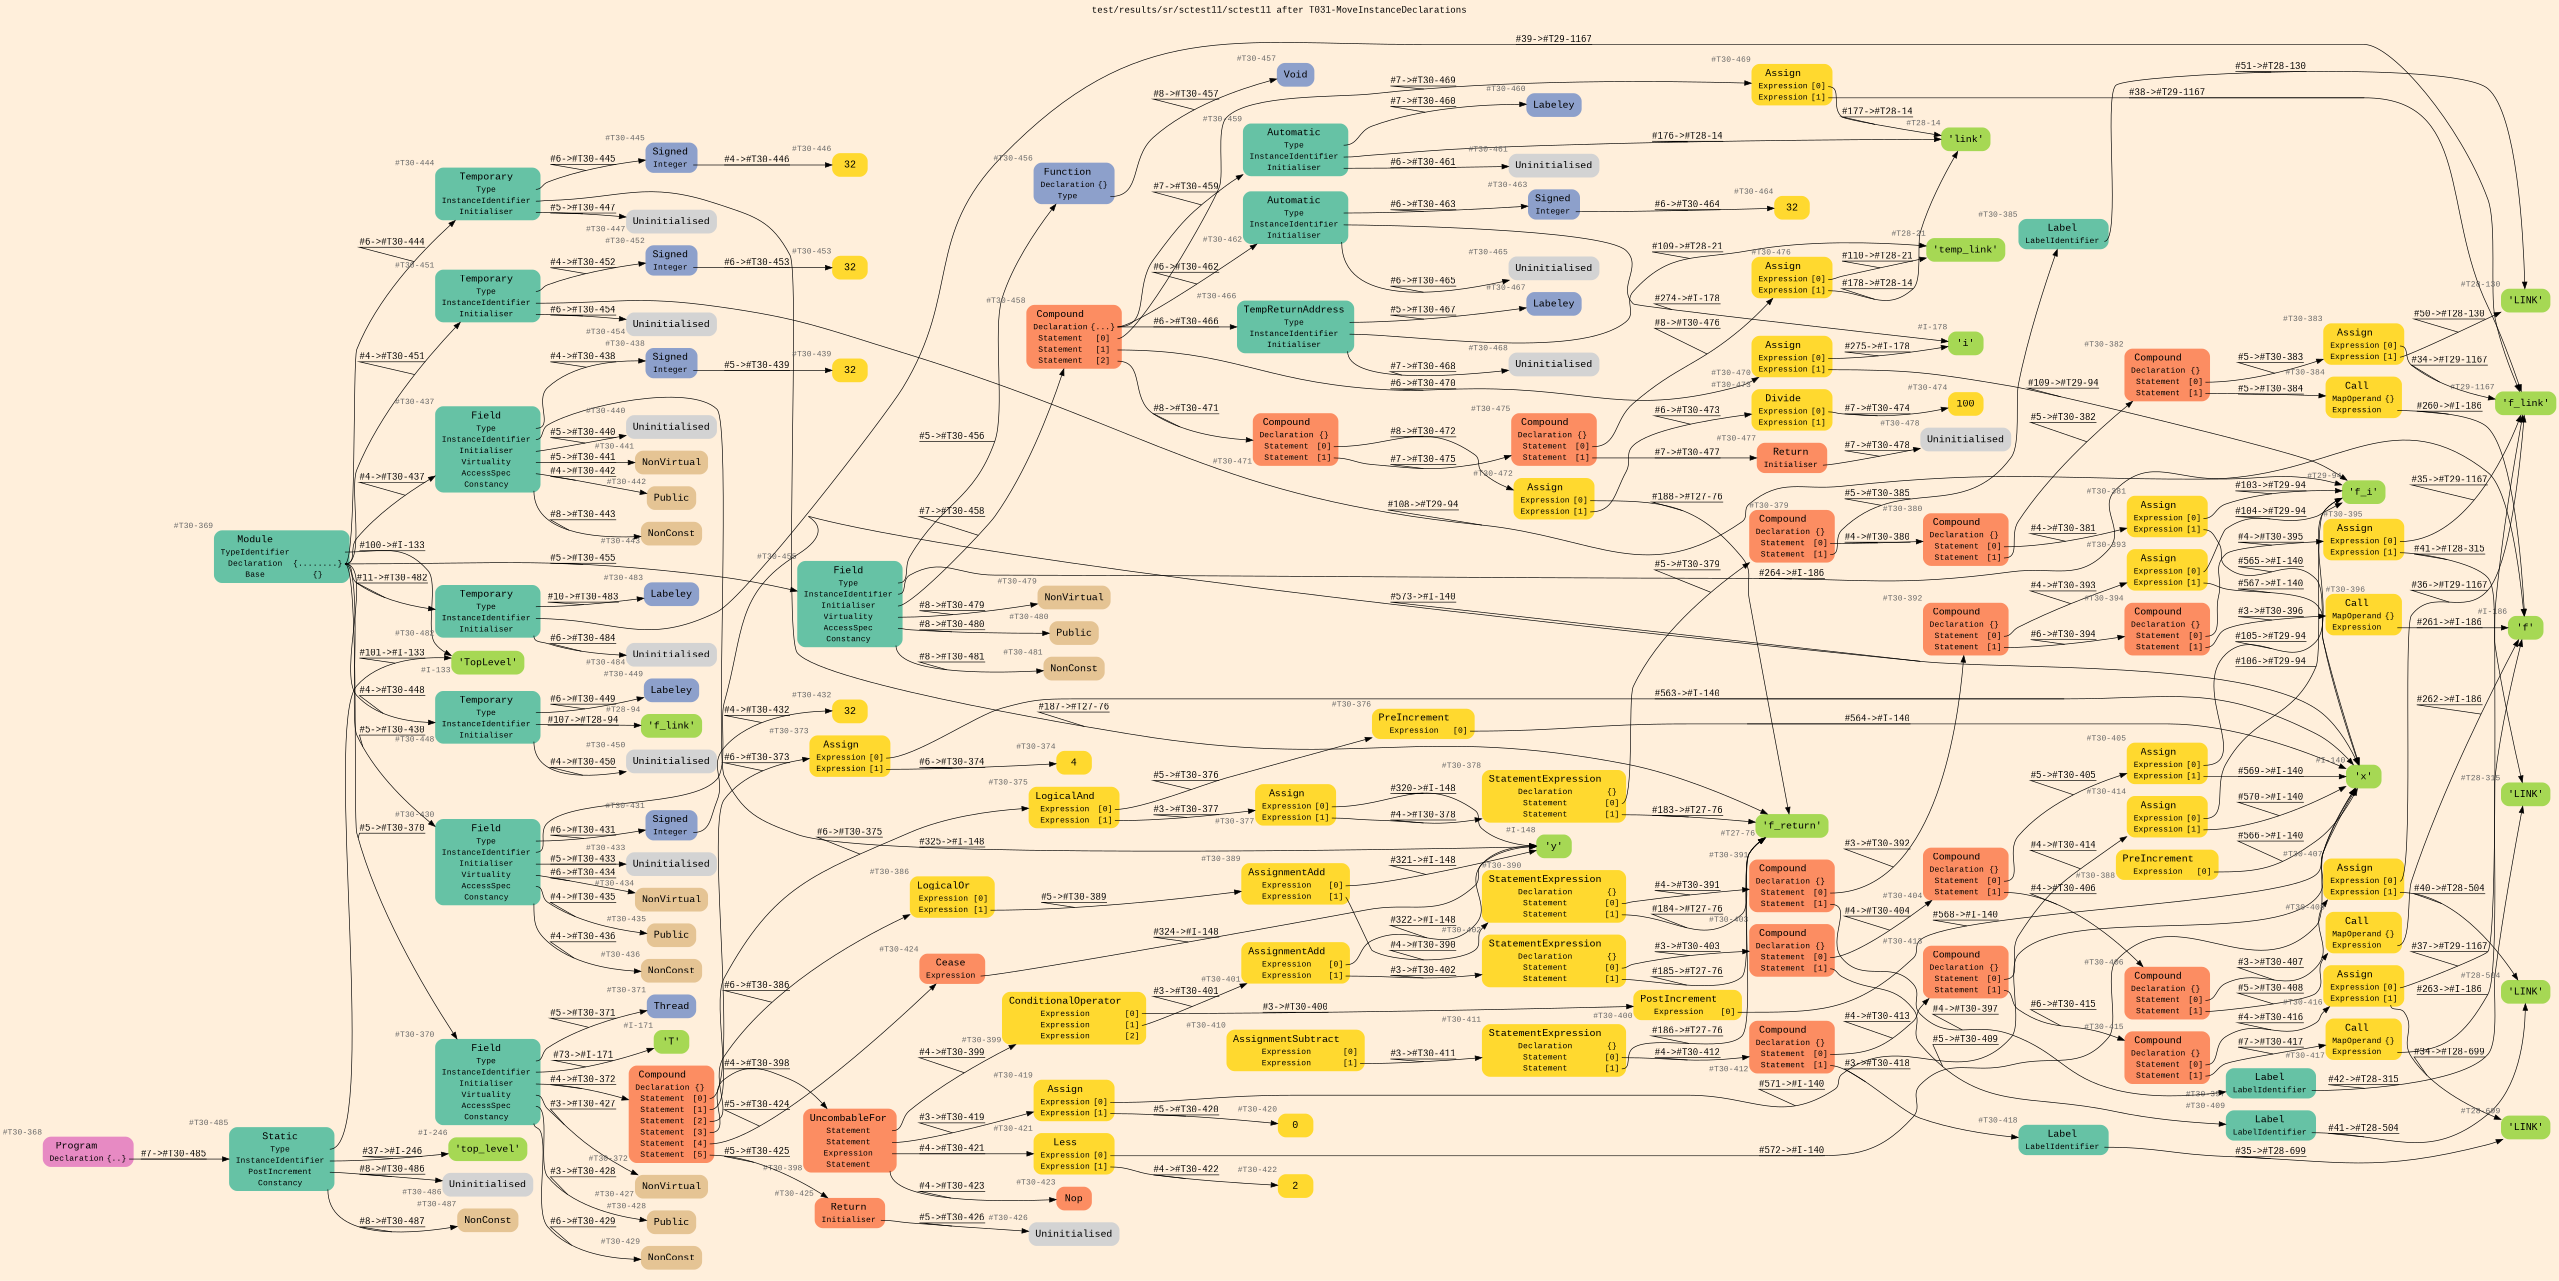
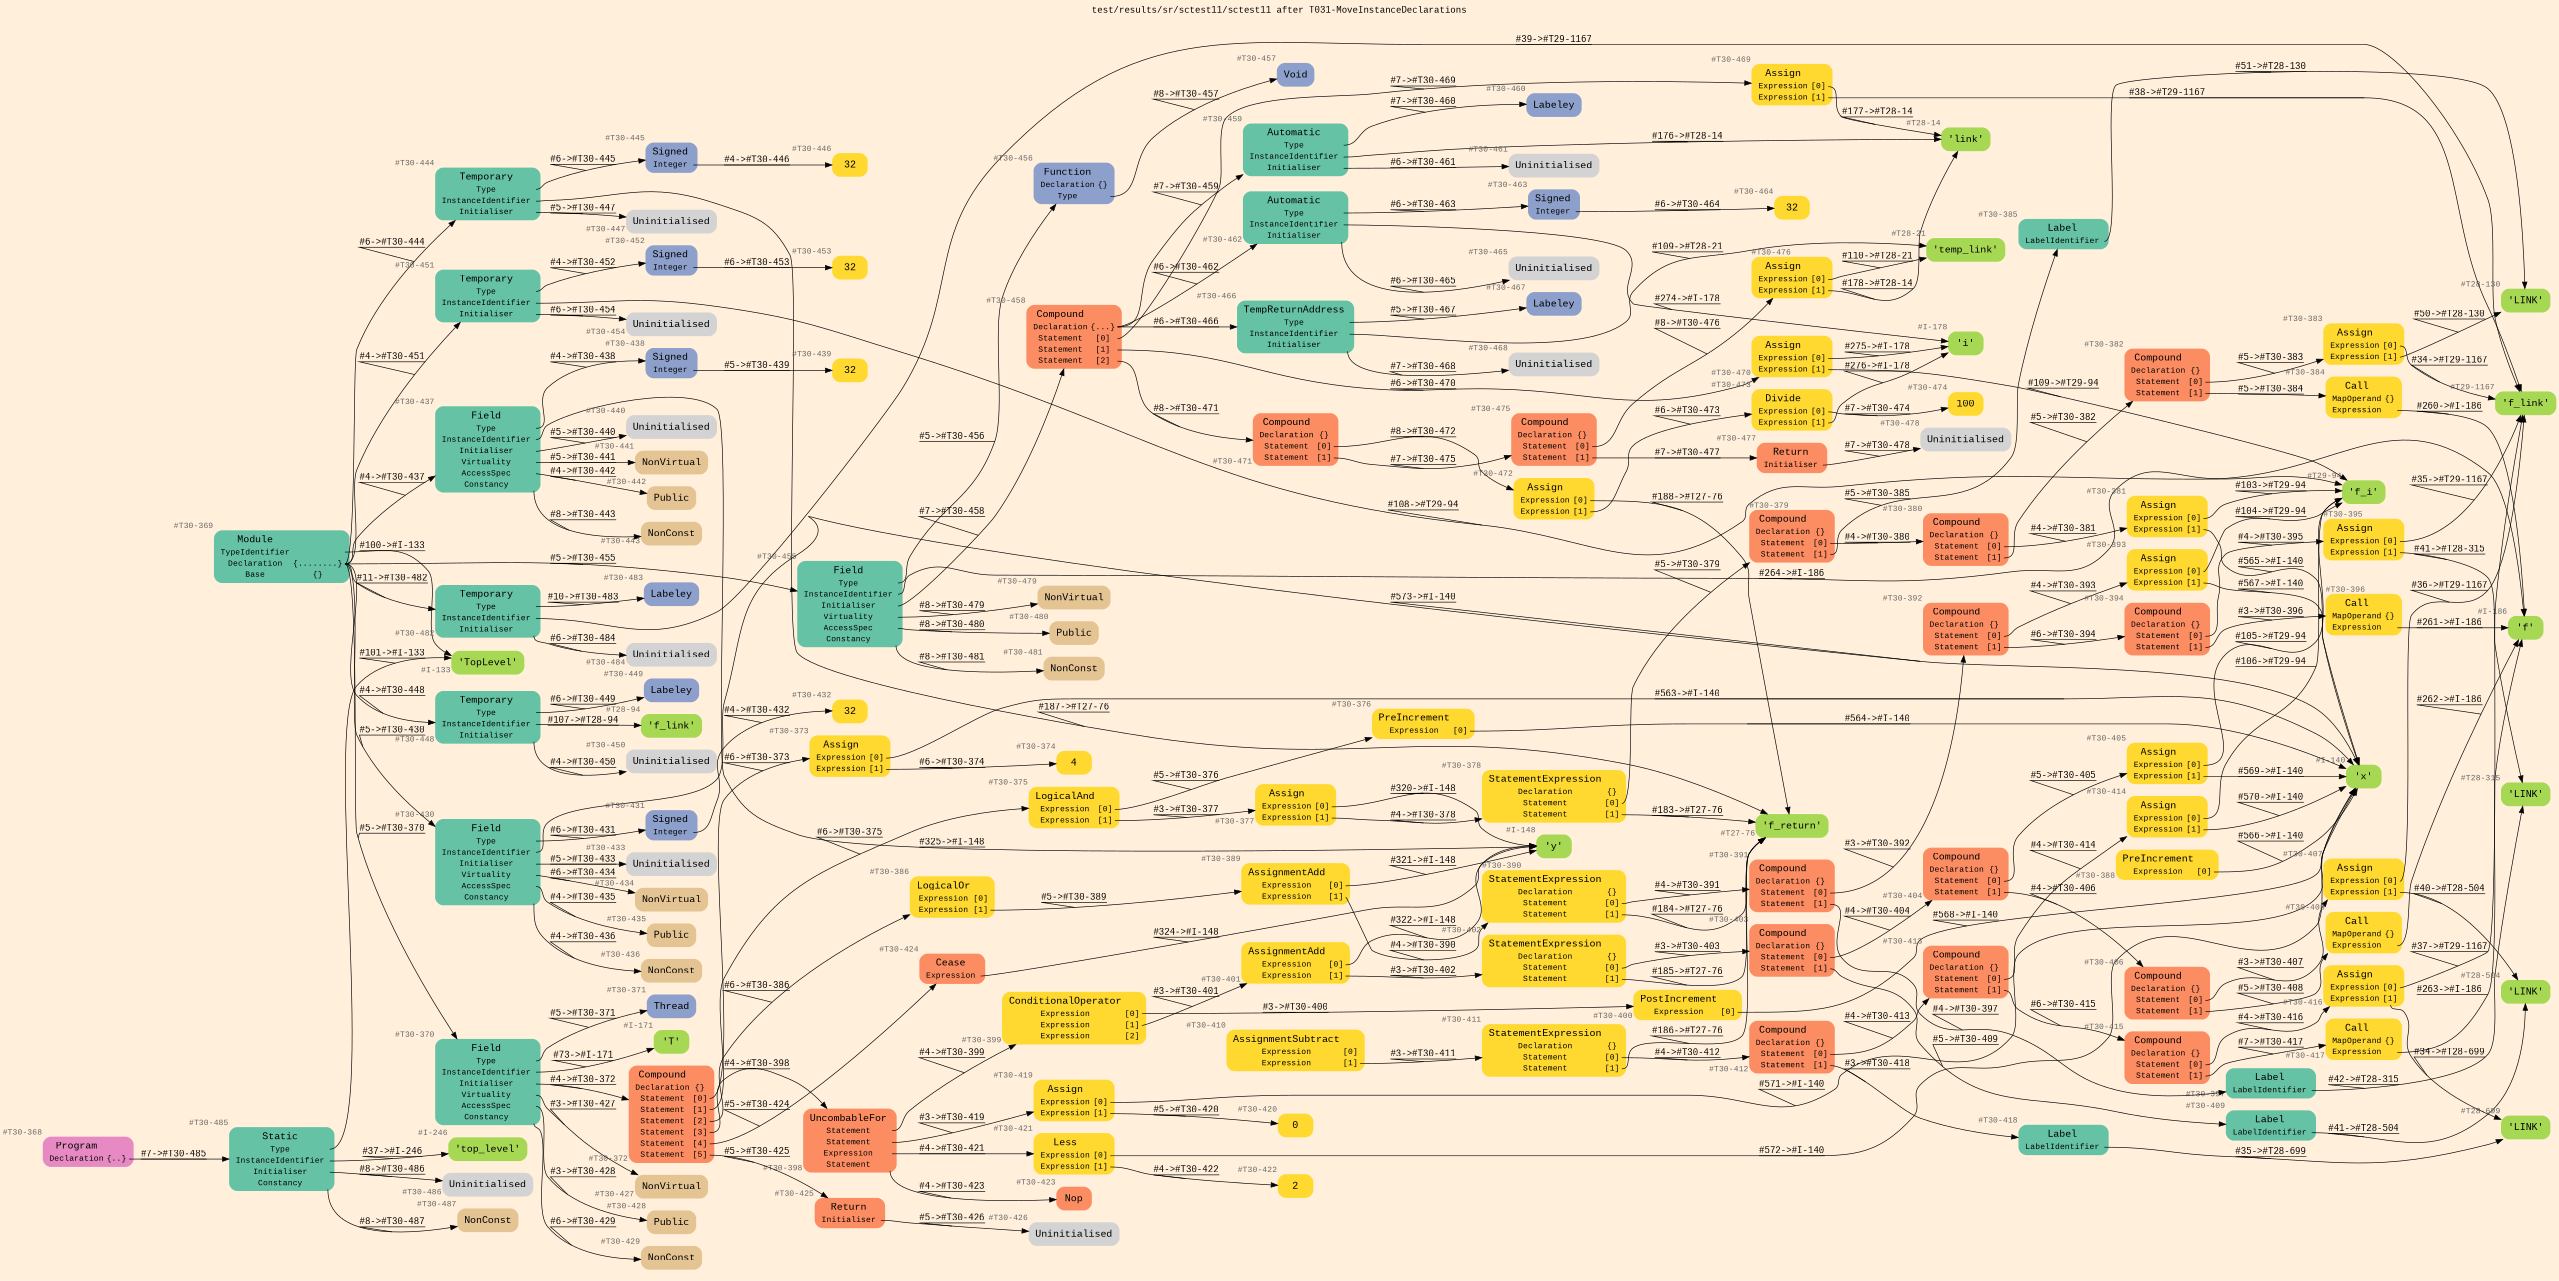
none -> (1880, 384)
(280, 1172) -> (280, 1172)
